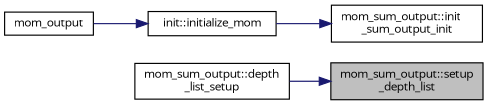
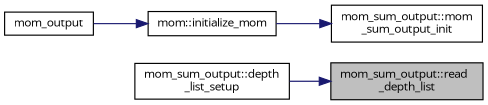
(212, 24) -> (212, 24)
(407, 24) -> (407, 24)
(407, 81) -> (407, 81)
